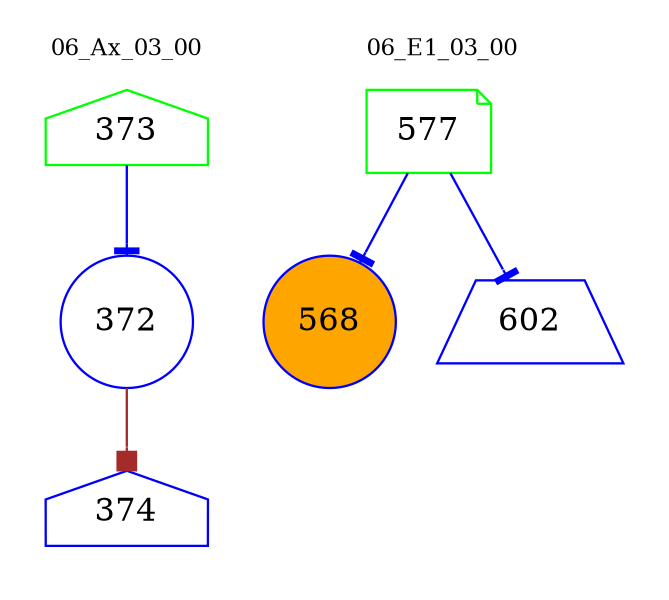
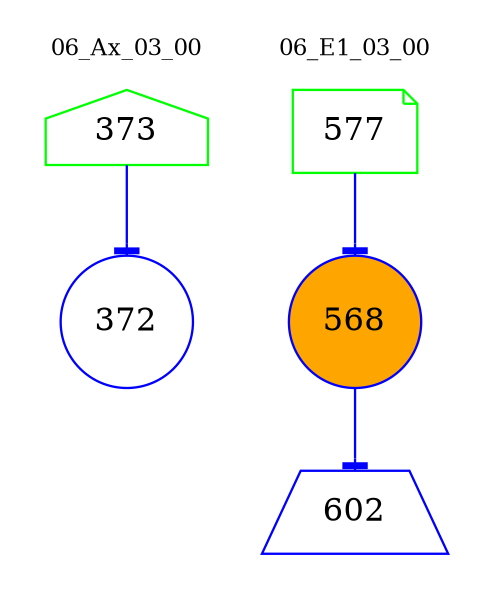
(477, 221) -> (355, 423)
(127, 512) -> none
